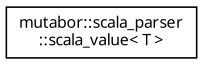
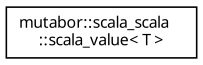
(102, 33) -> (102, 33)
